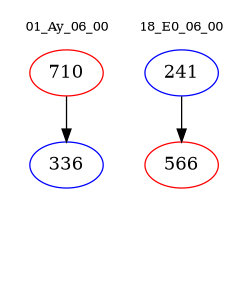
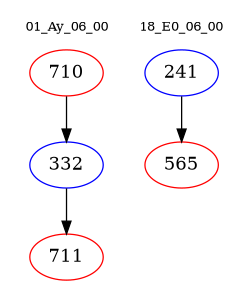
(67, 165) -> (67, 165)
(182, 165) -> (182, 165)
none -> (67, 257)
